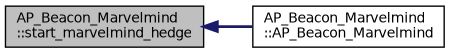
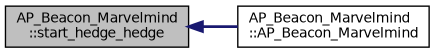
(105, 27) -> (97, 27)
